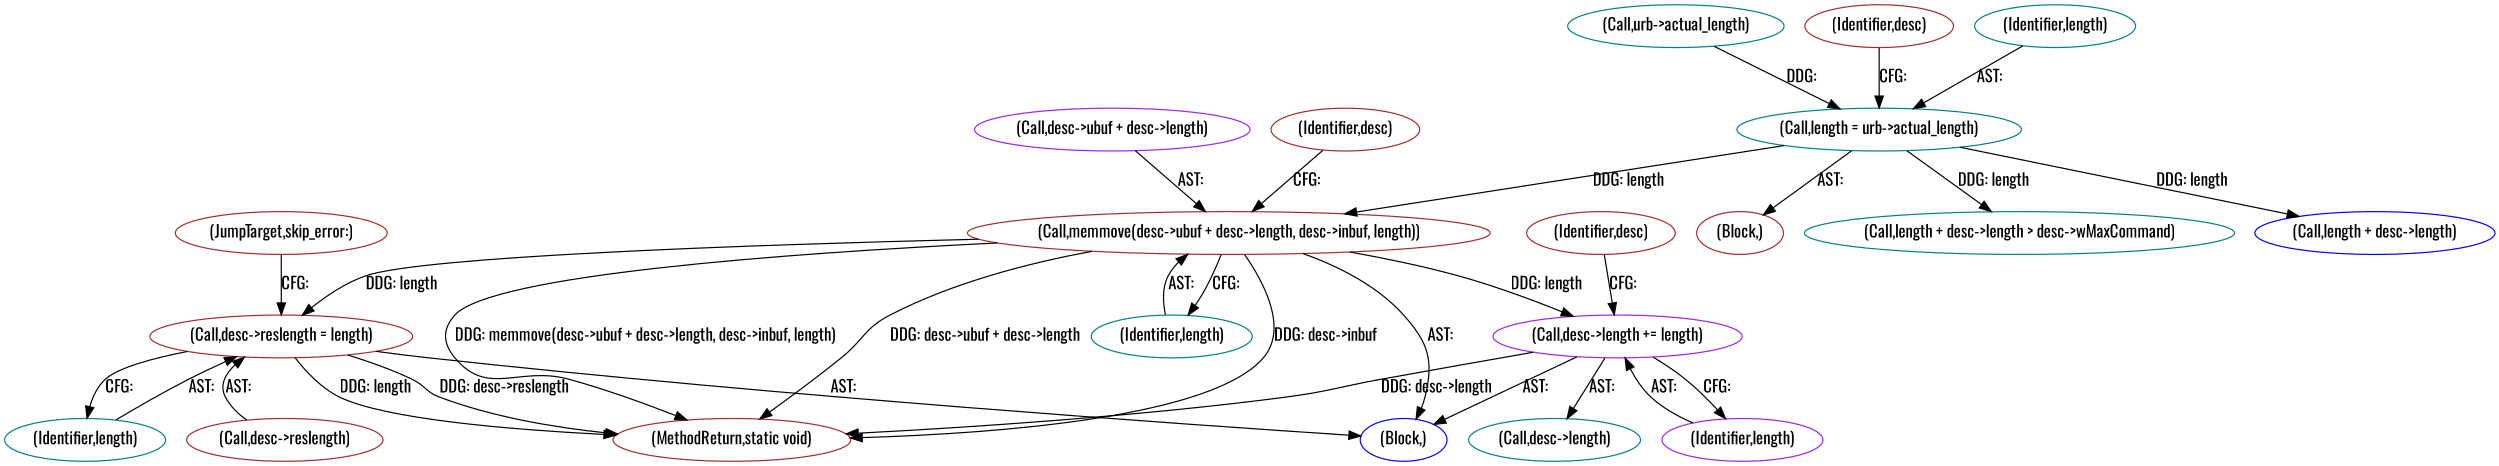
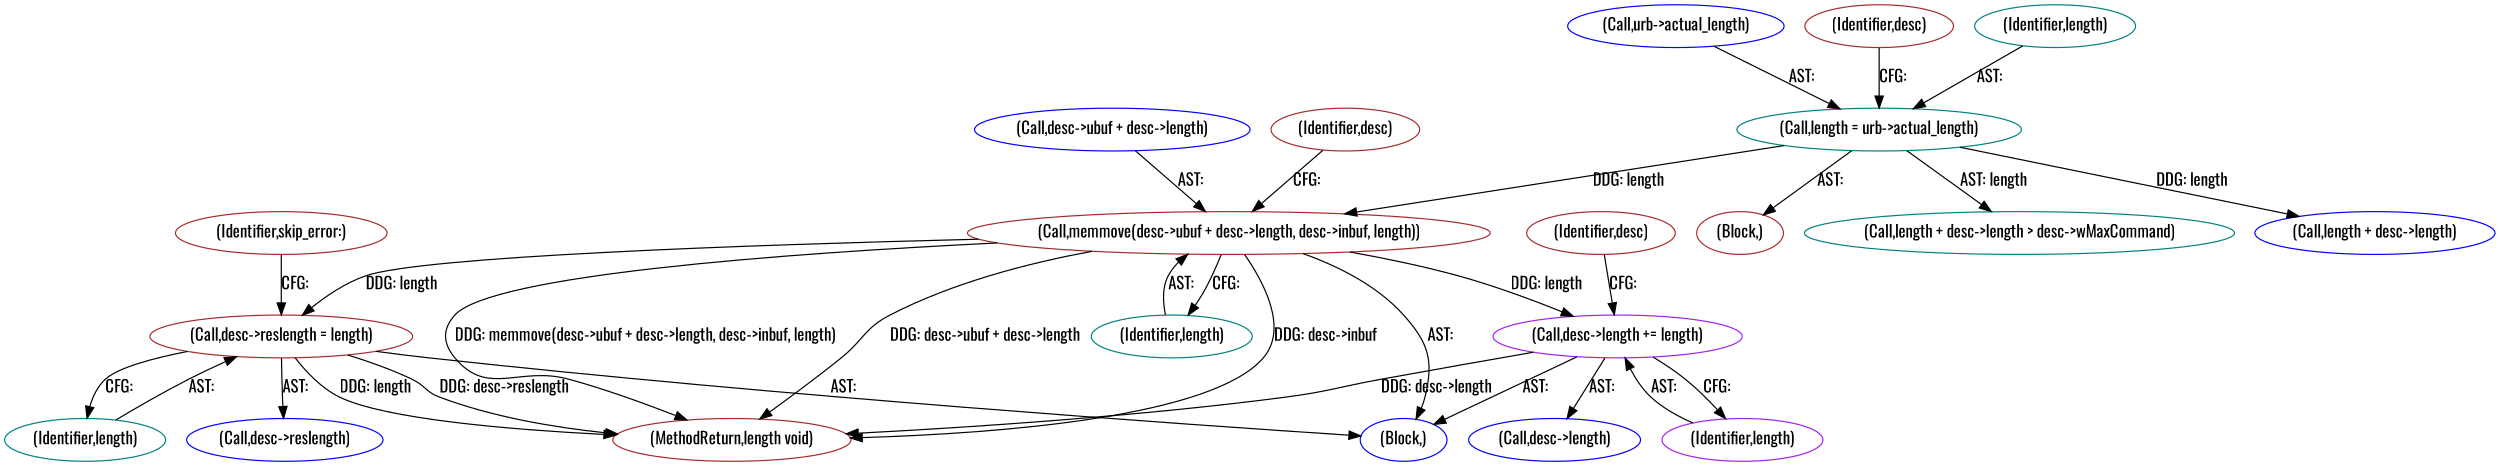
(1676, 26) -> (1676, 26)
(1804, 78) -> (1804, 78)
(1112, 130) -> (1112, 130)
(1994, 181) -> (1994, 181)
(281, 233) -> (281, 233)
(225, 395) -> (282, 382)
(285, 440) -> (285, 440)
(732, 440) -> (732, 440)
(1555, 440) -> (1555, 440)
